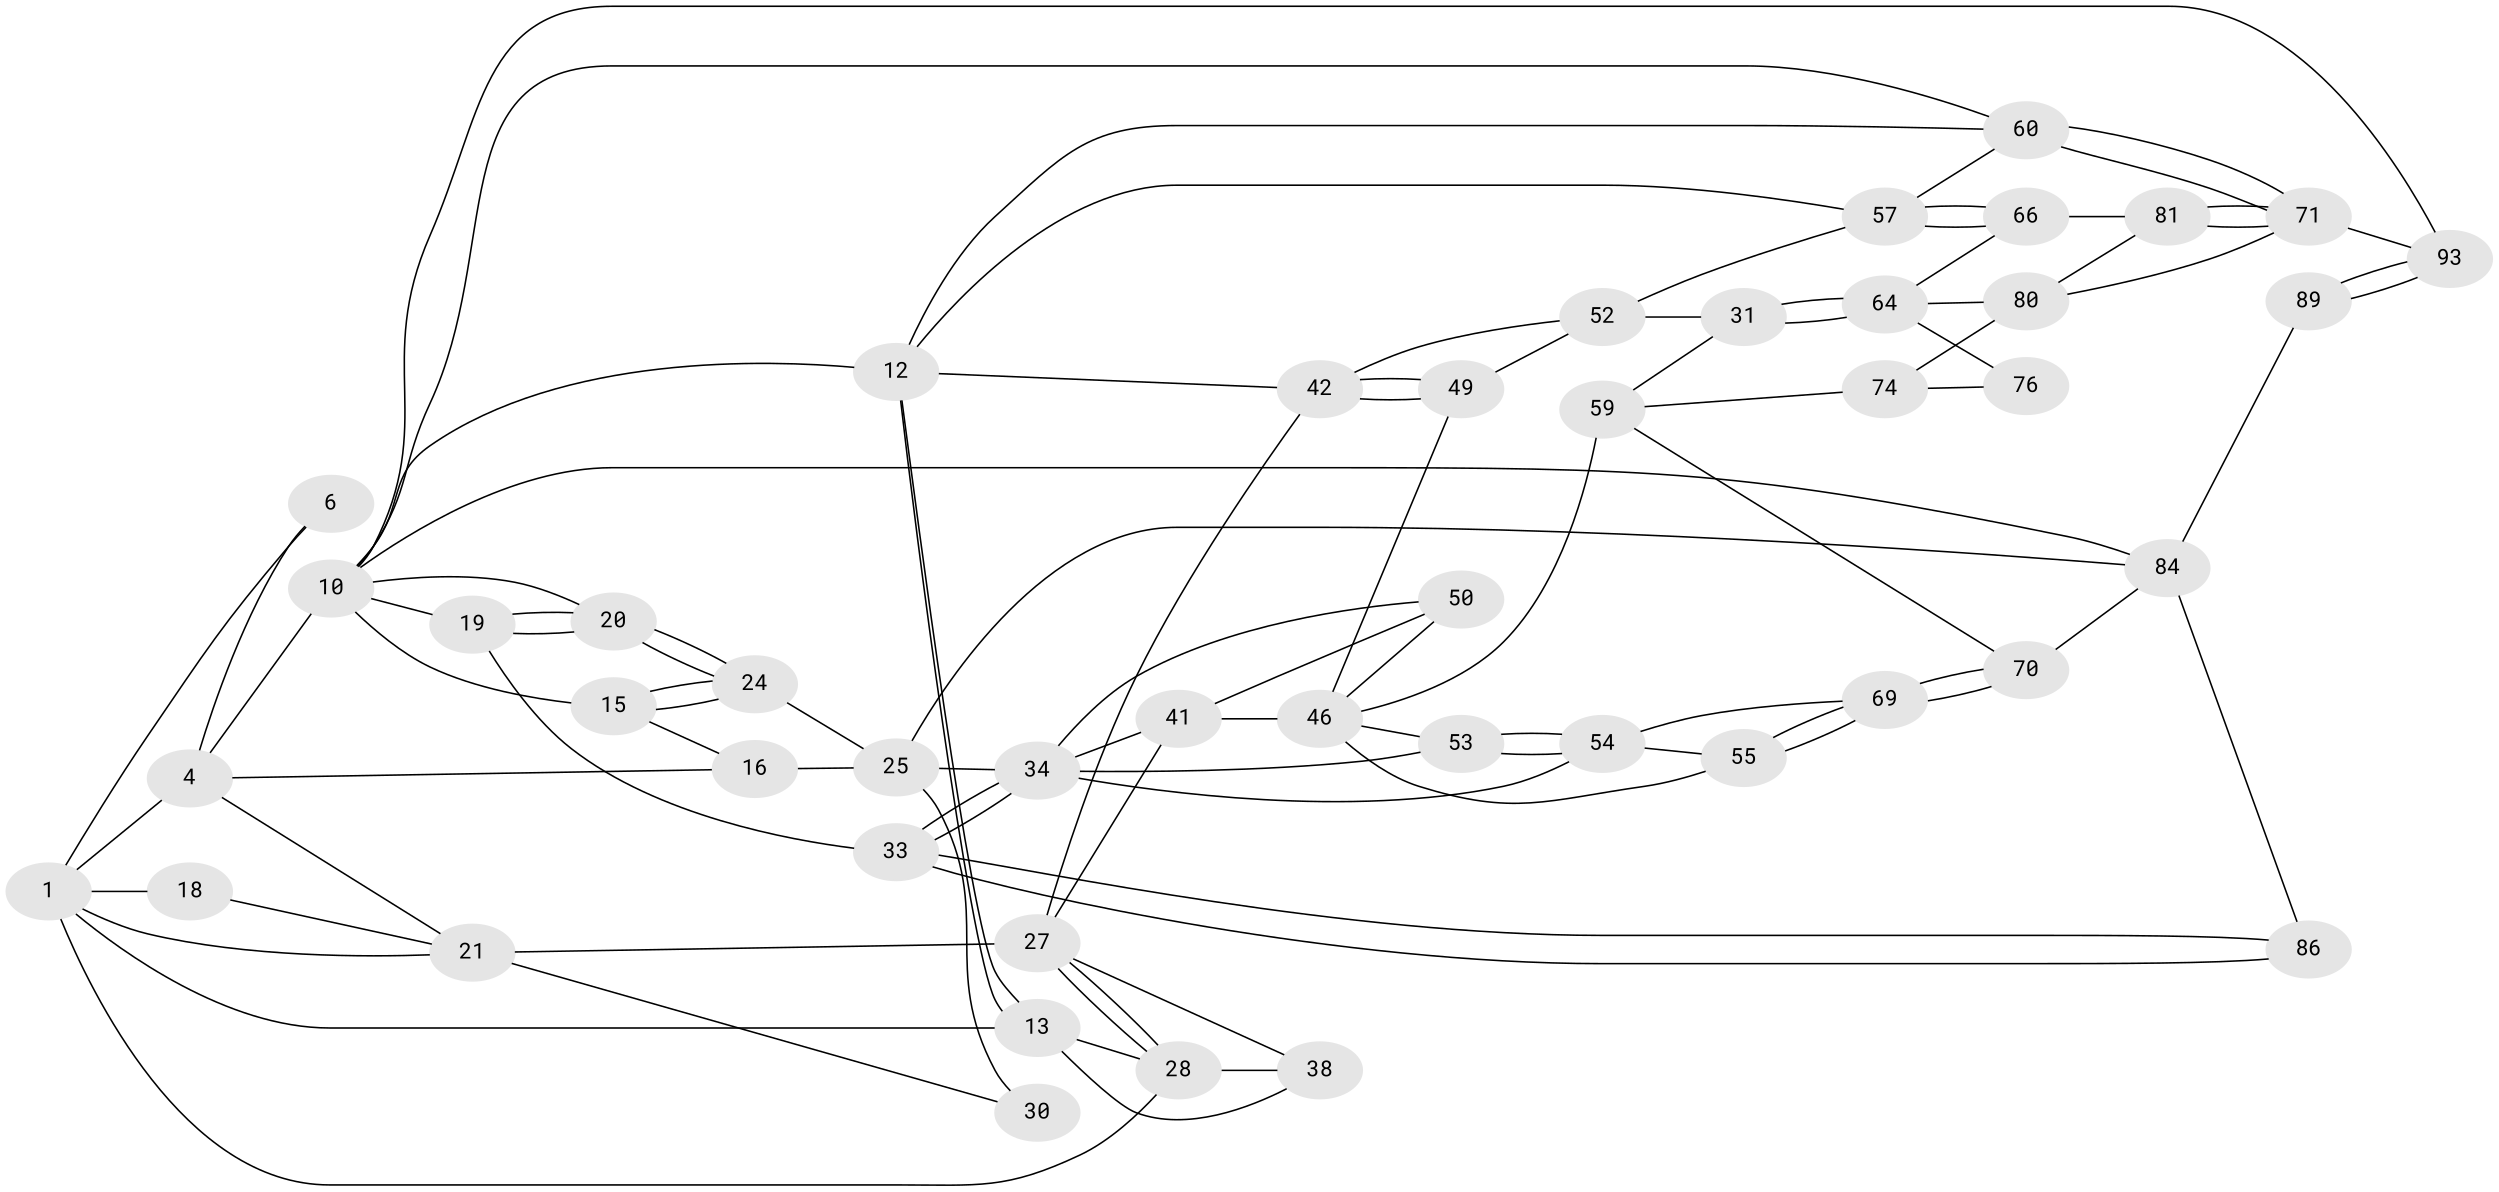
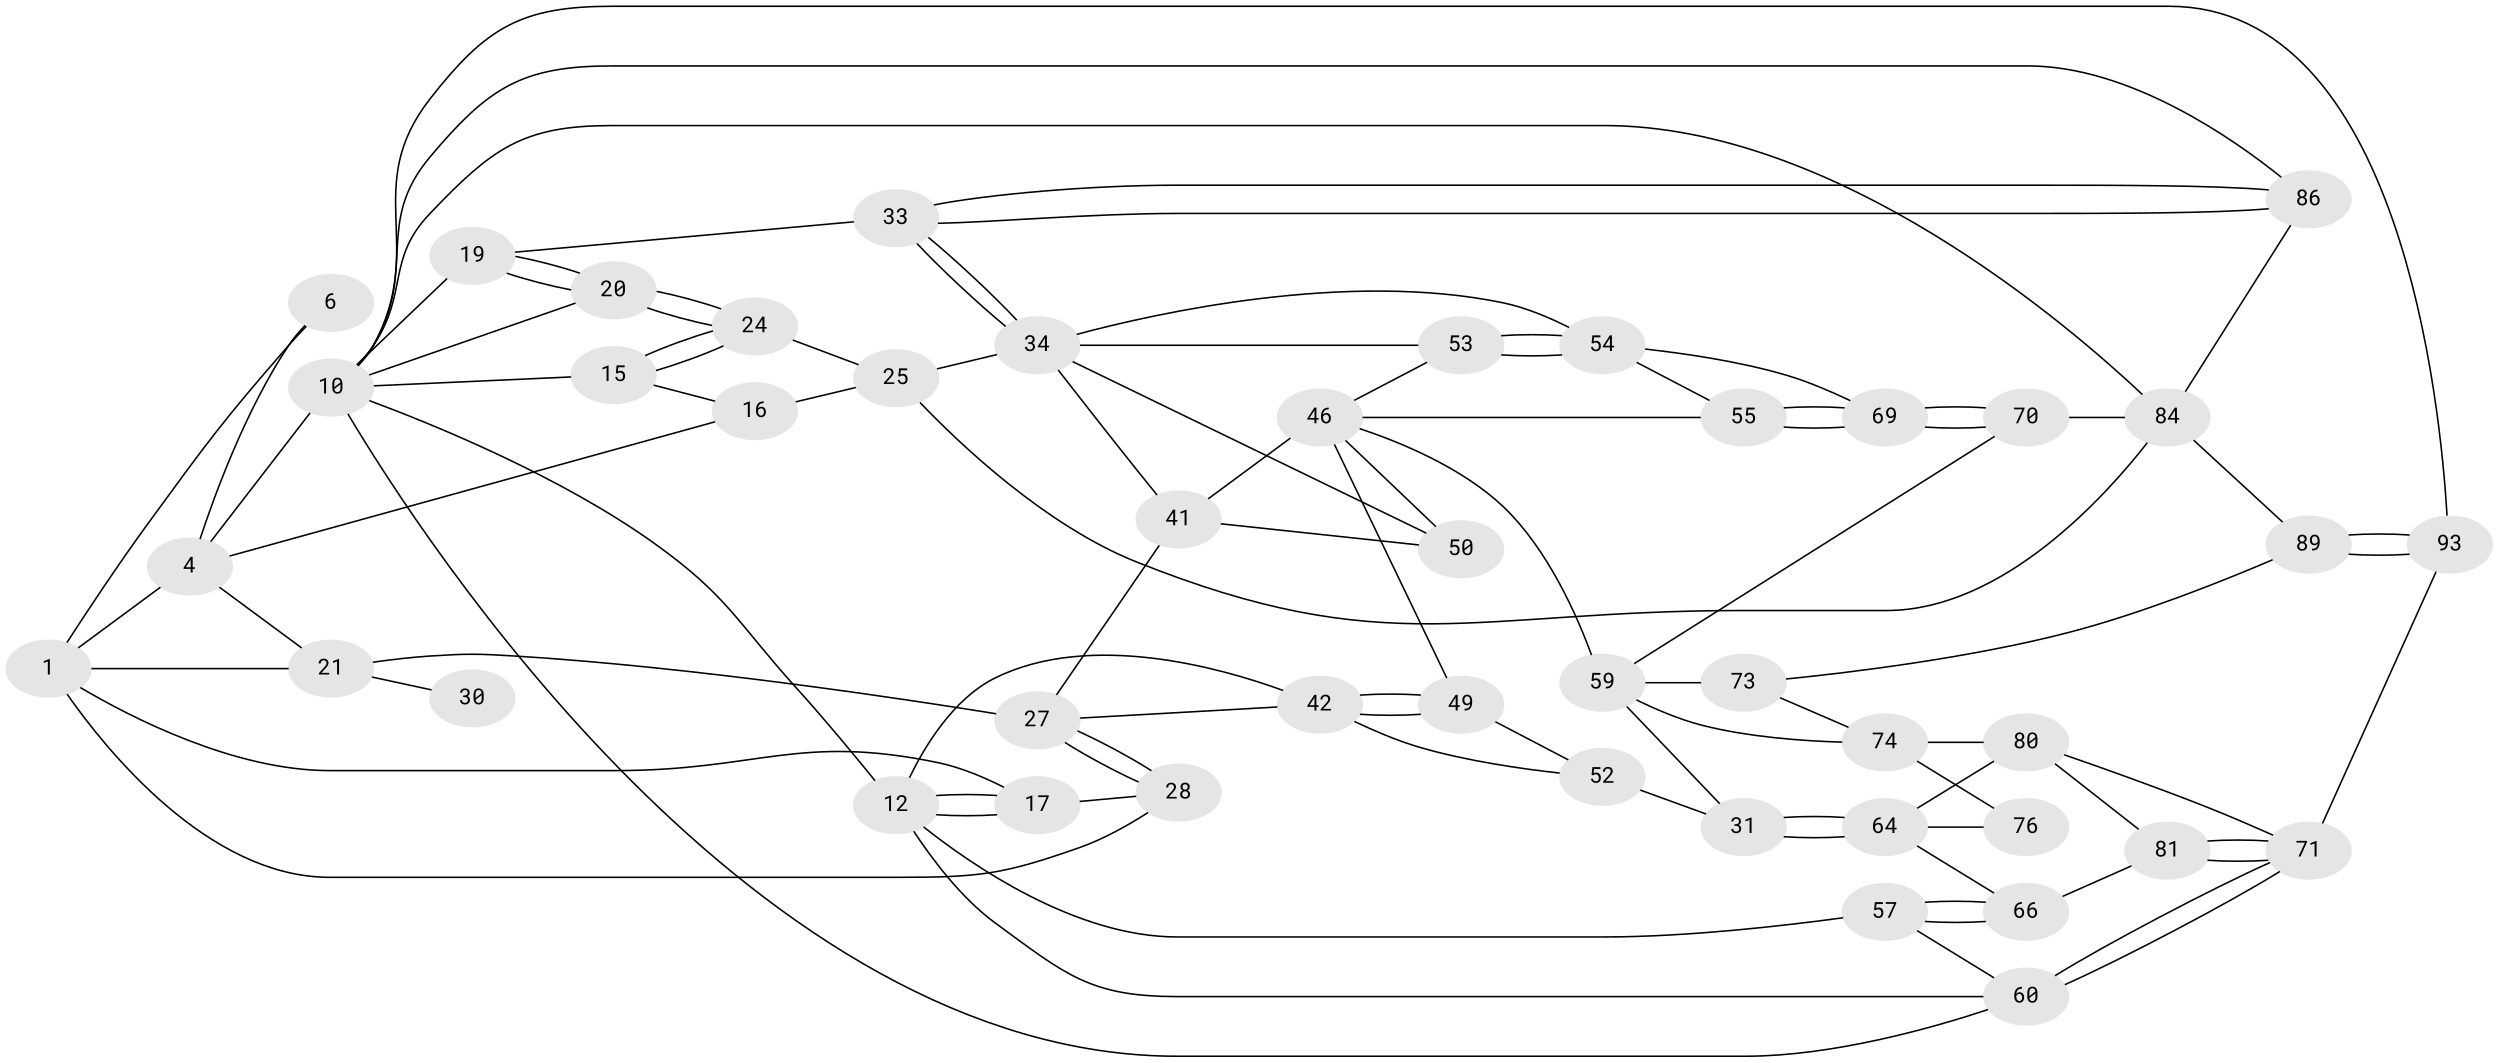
none -> (1241, 66)
(1740, 261) -> none
none -> (1744, 683)
(190, 891) -> none
(967, 932) -> none
(1037, 1028) -> (1037, 805)
(1320, 1070) -> none
